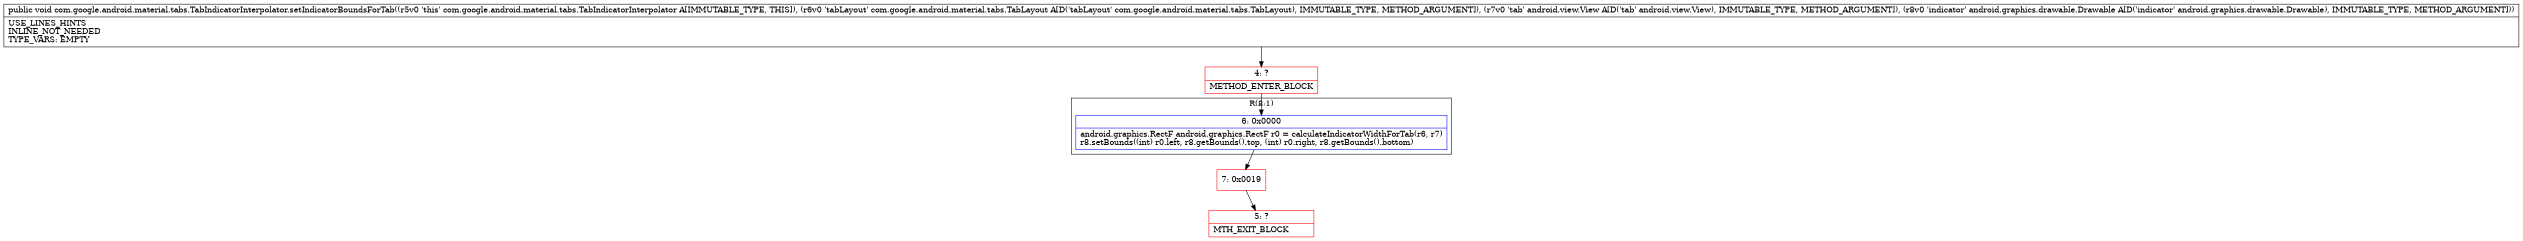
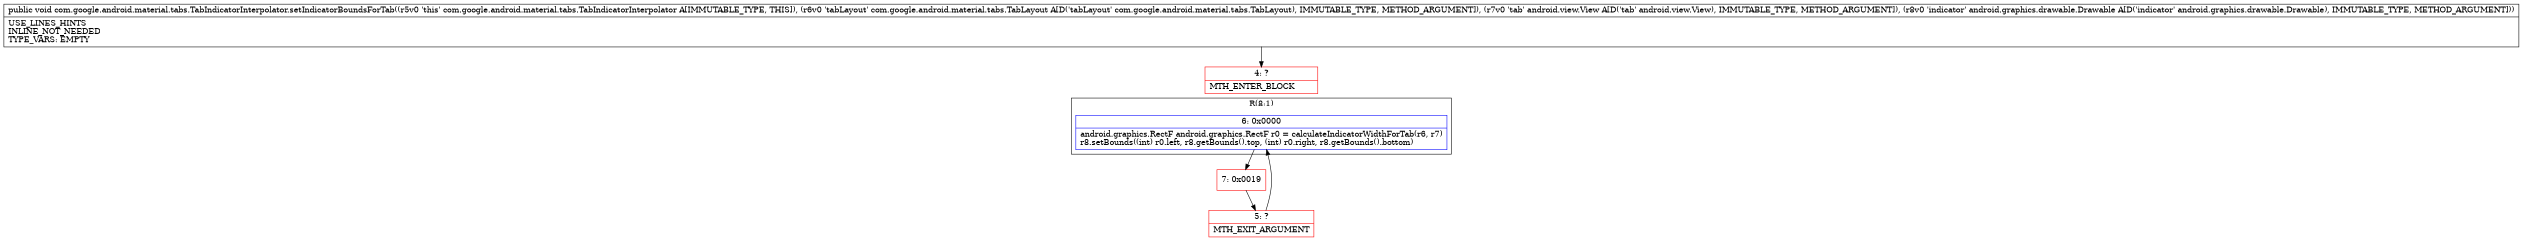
(1261, 87) -> (1252, 87)
(1261, 102) -> (1272, 183)
(1251, 230) -> (1261, 230)
